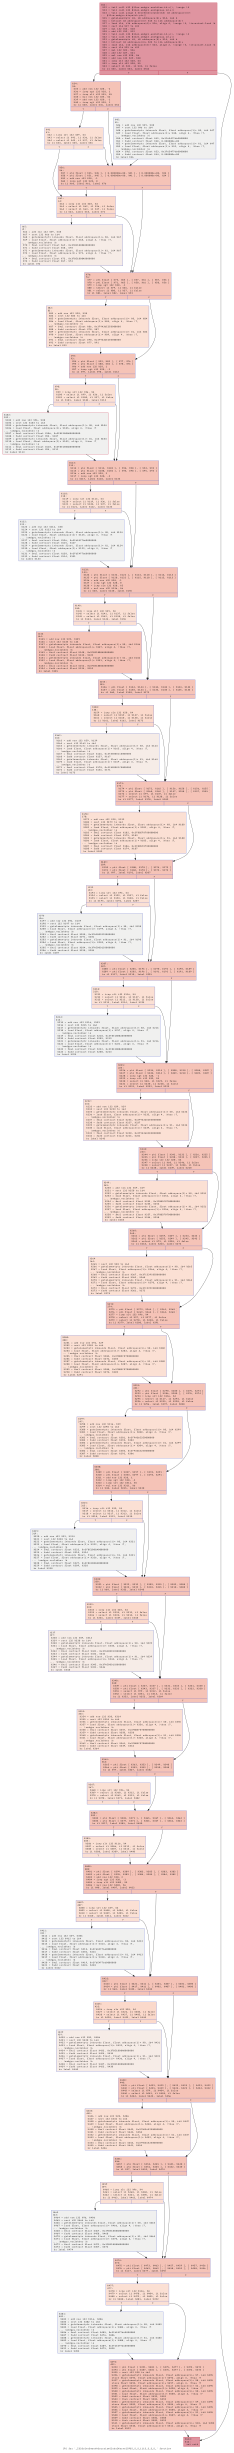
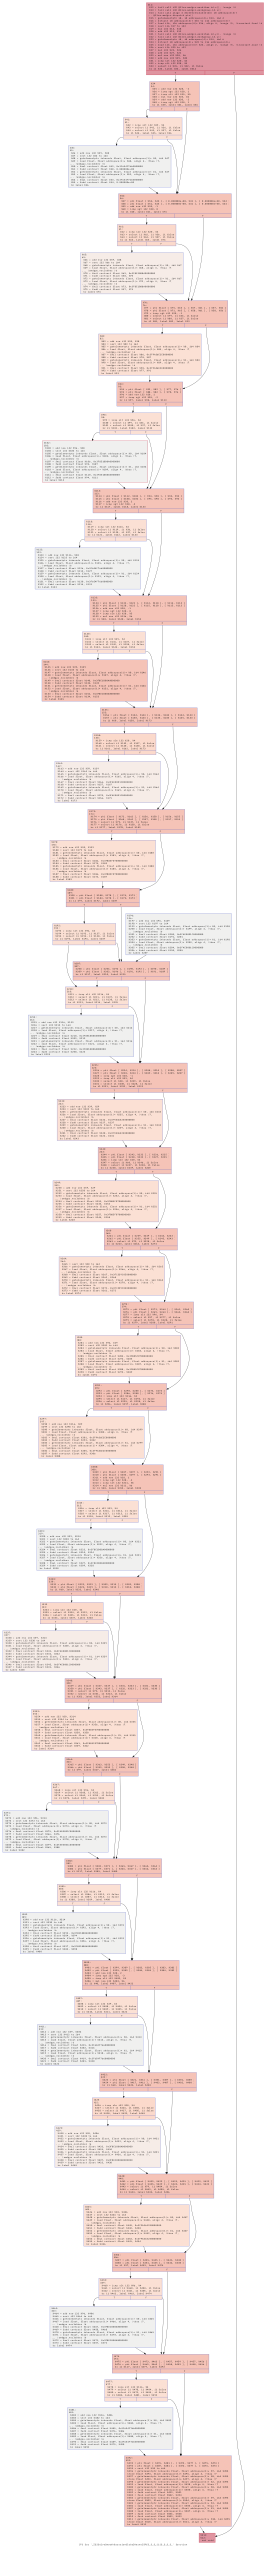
(54, 173) -> (119, 139)
(82, 907) -> (67, 967)
(144, 1548) -> none
none -> (55, 1831)
none -> (73, 1933)
none -> (184, 2414)
